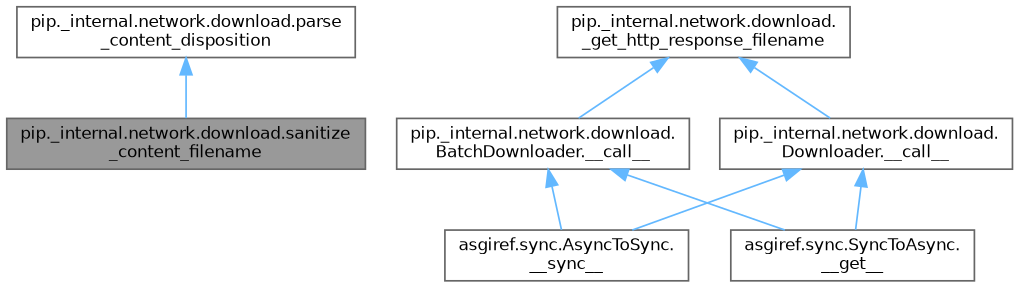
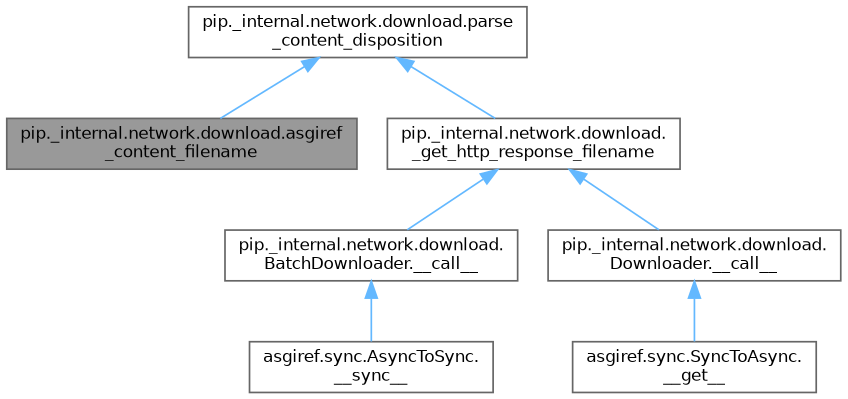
none -> (453, 92)
(186, 144) -> (182, 144)
(690, 197) -> none
(723, 197) -> none
